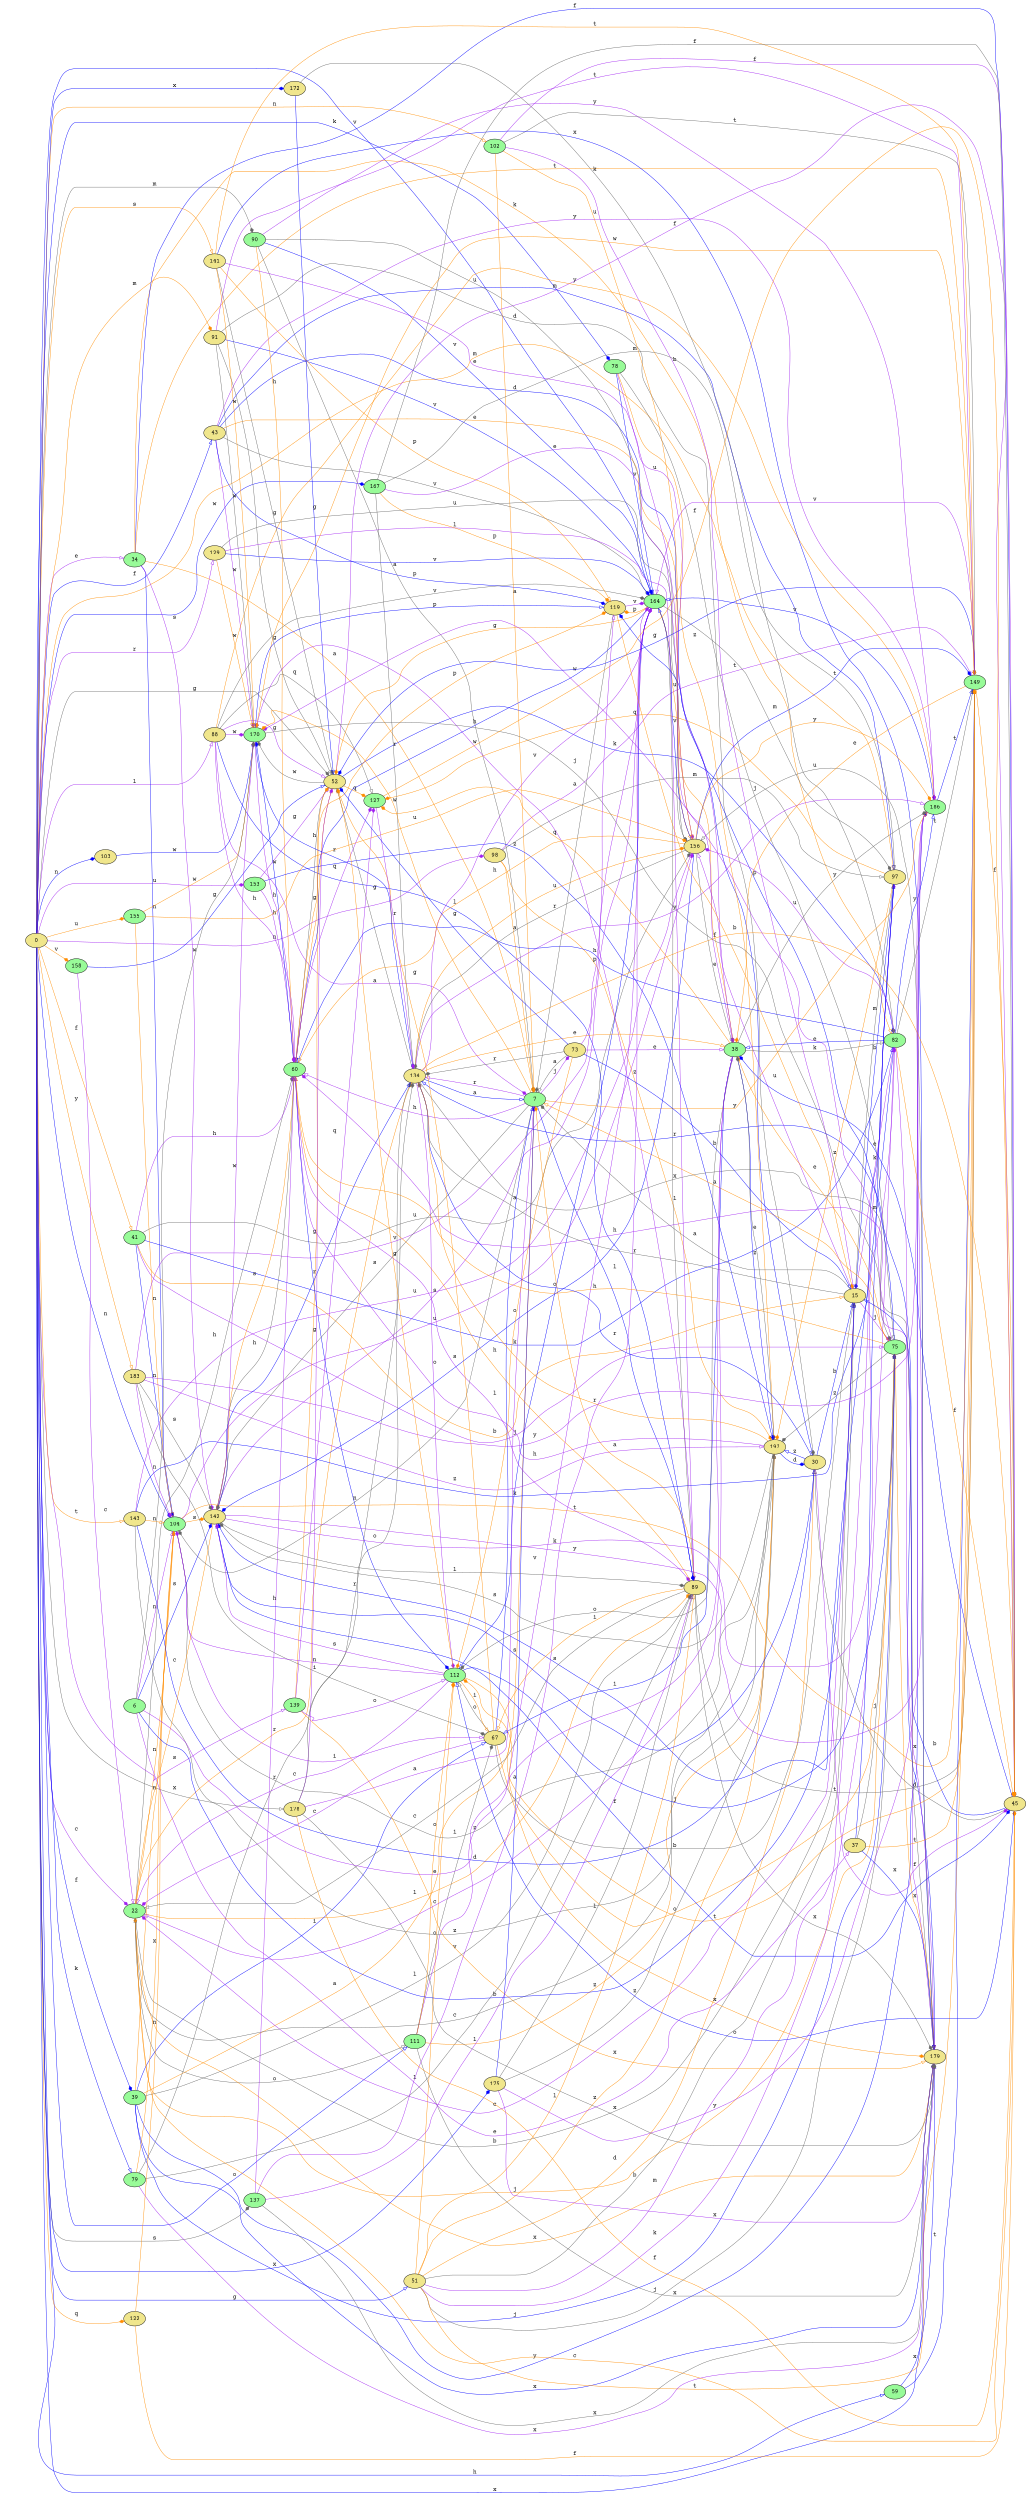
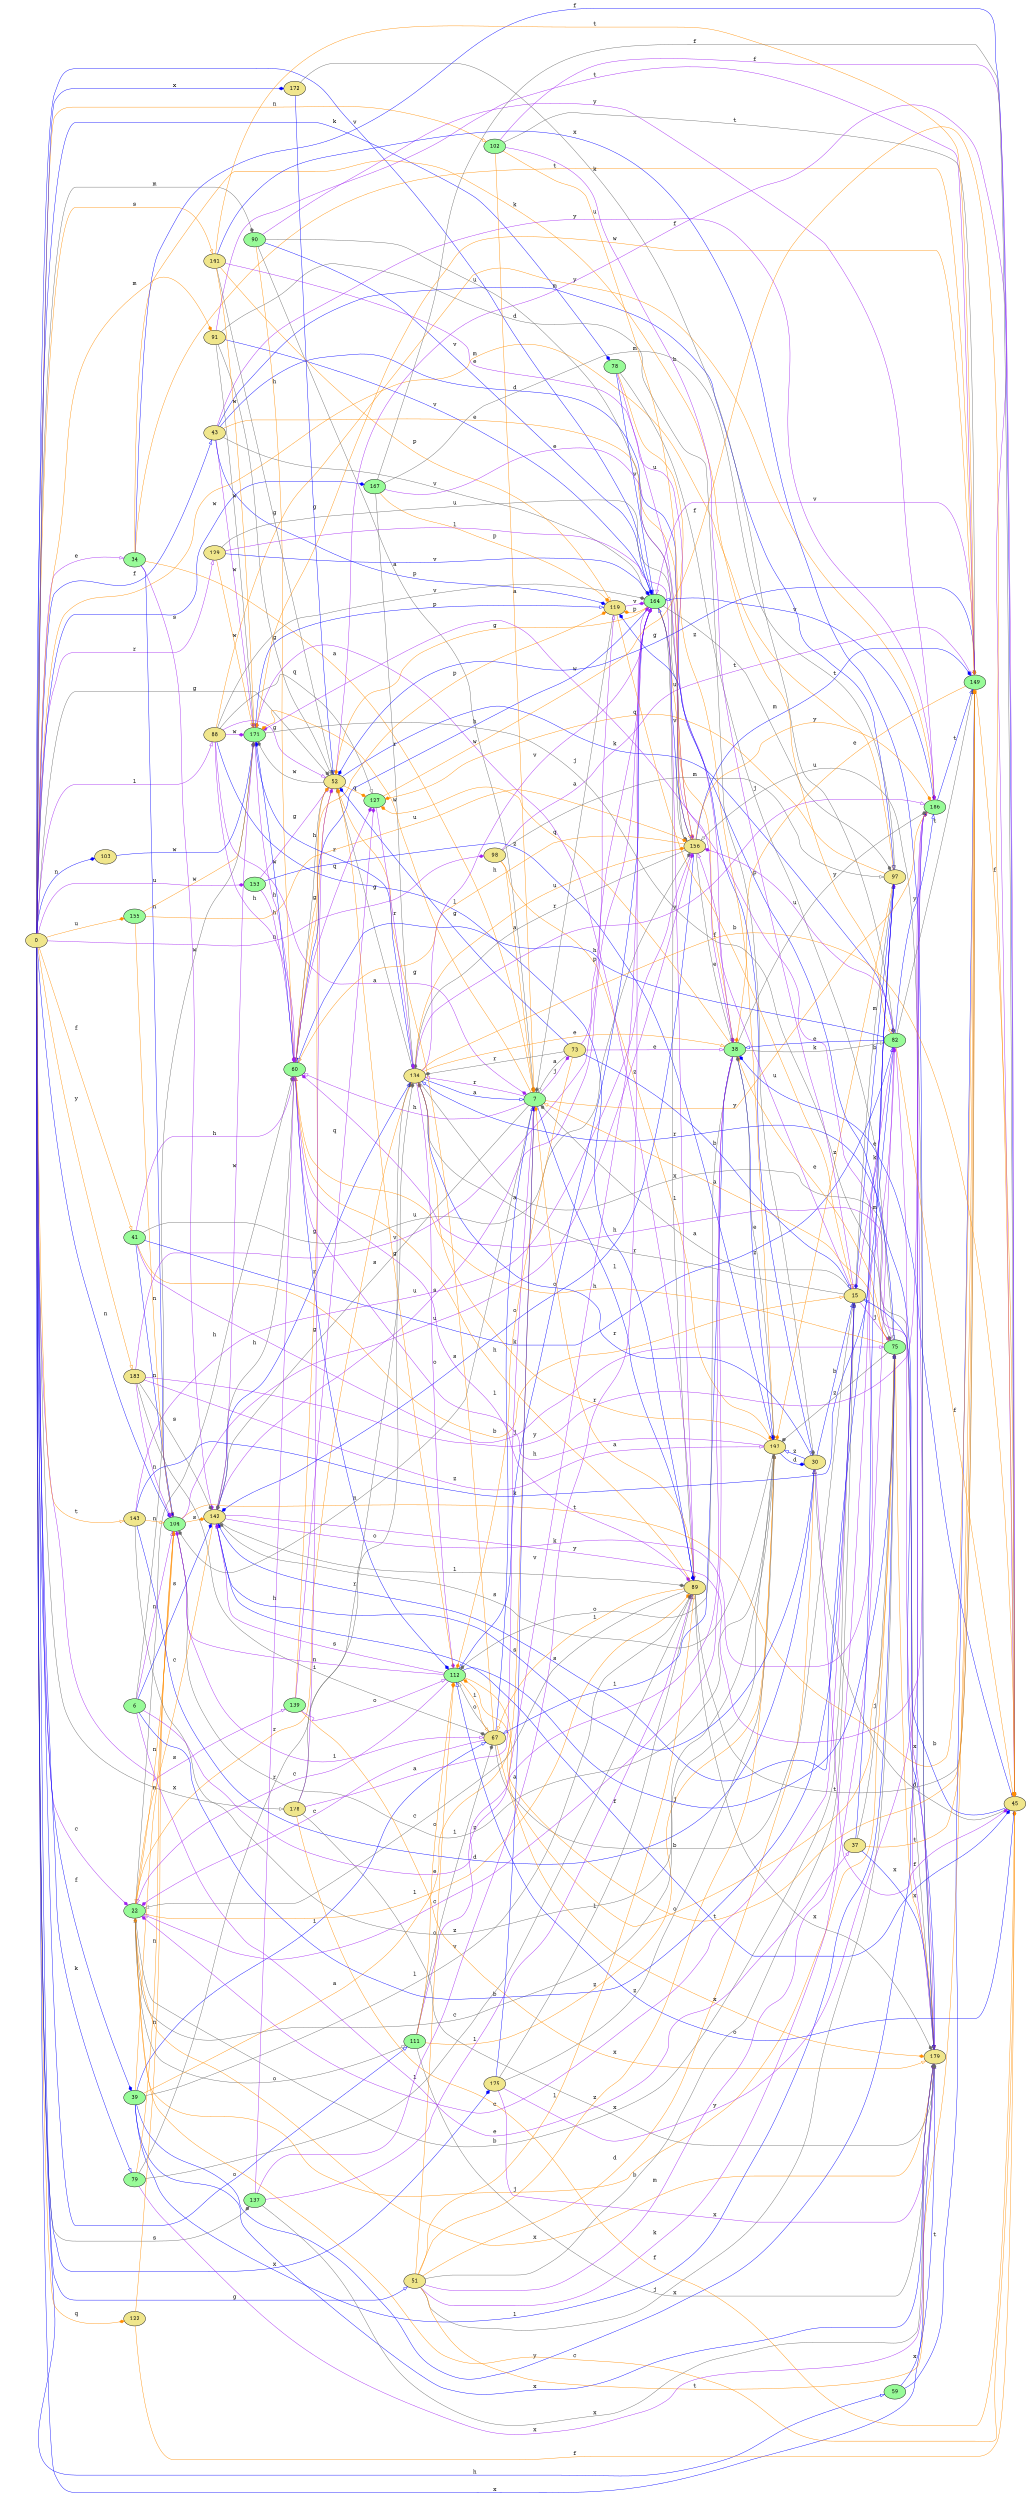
(255, 735) -> (255, 735)
(733, 950) -> (733, 950)
(76, 966) -> none
(260, 1292) -> none
(155, 1941) -> (155, 1941)
(515, 2314) -> (515, 2314)
